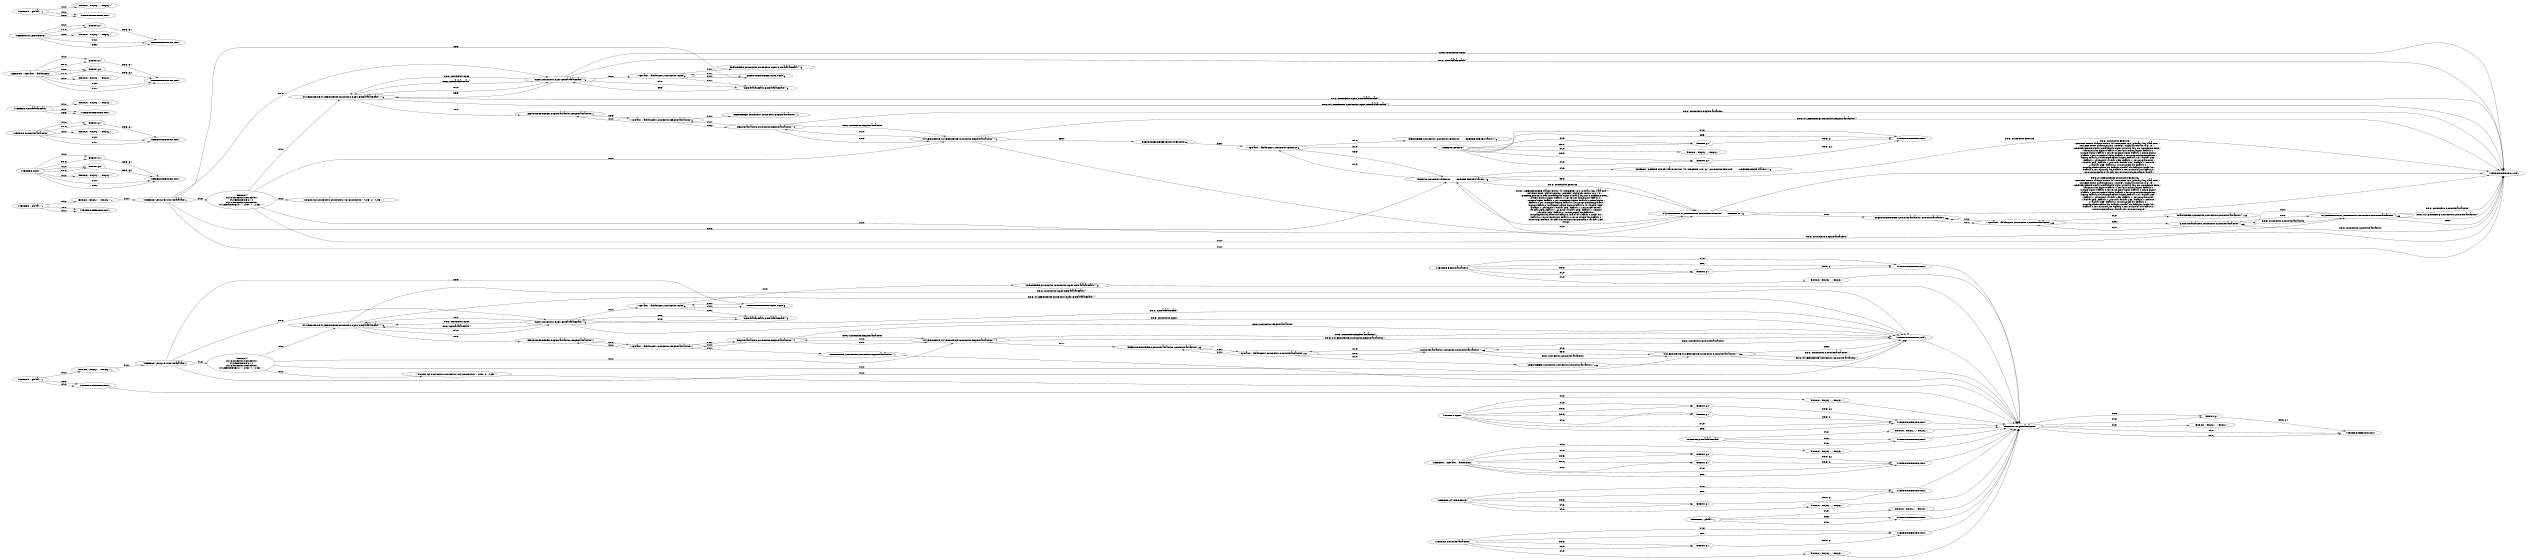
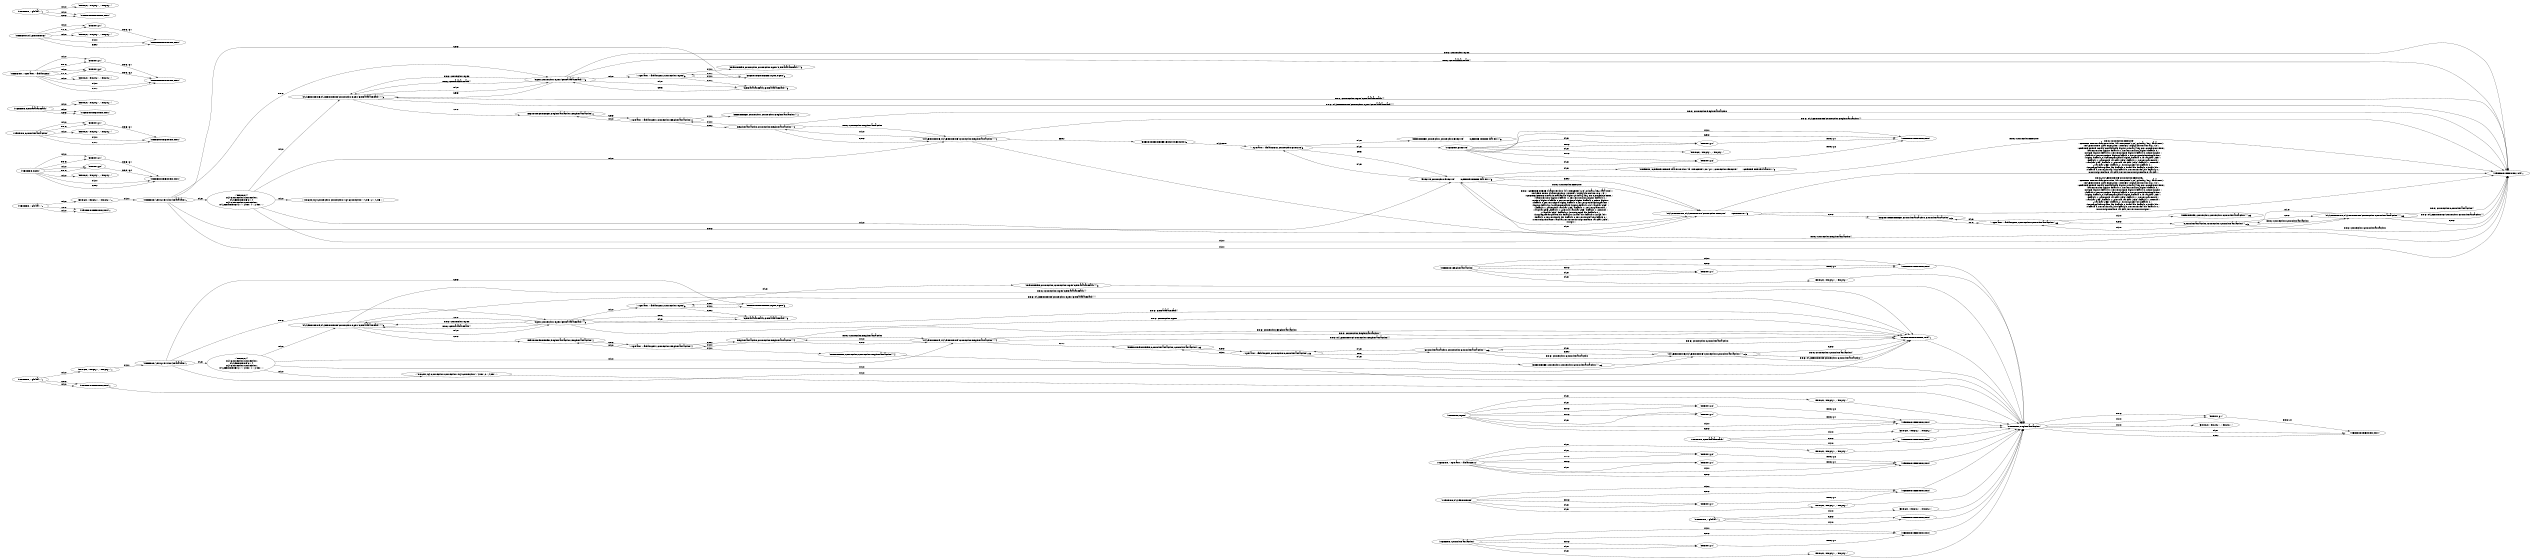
(1220, 144) -> (1222, 143)
